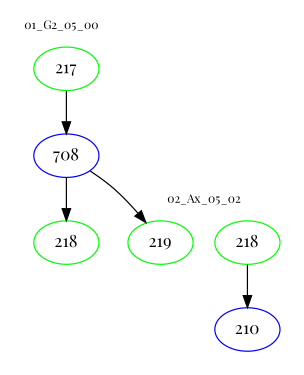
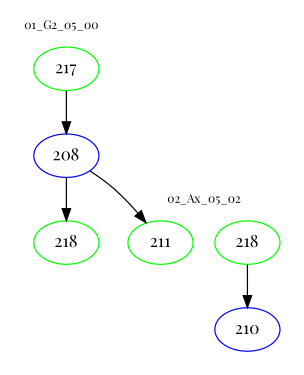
(66, 156) -> (66, 156)
(161, 243) -> (161, 243)
